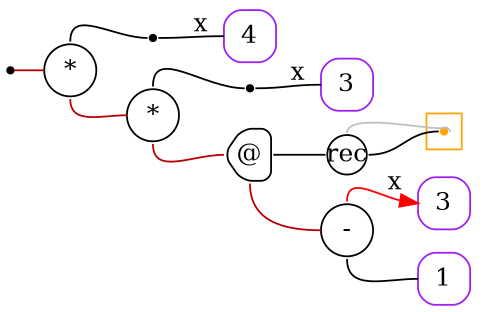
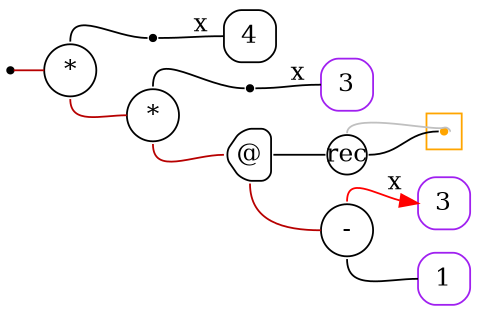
(250, 36) -> (250, 36)
